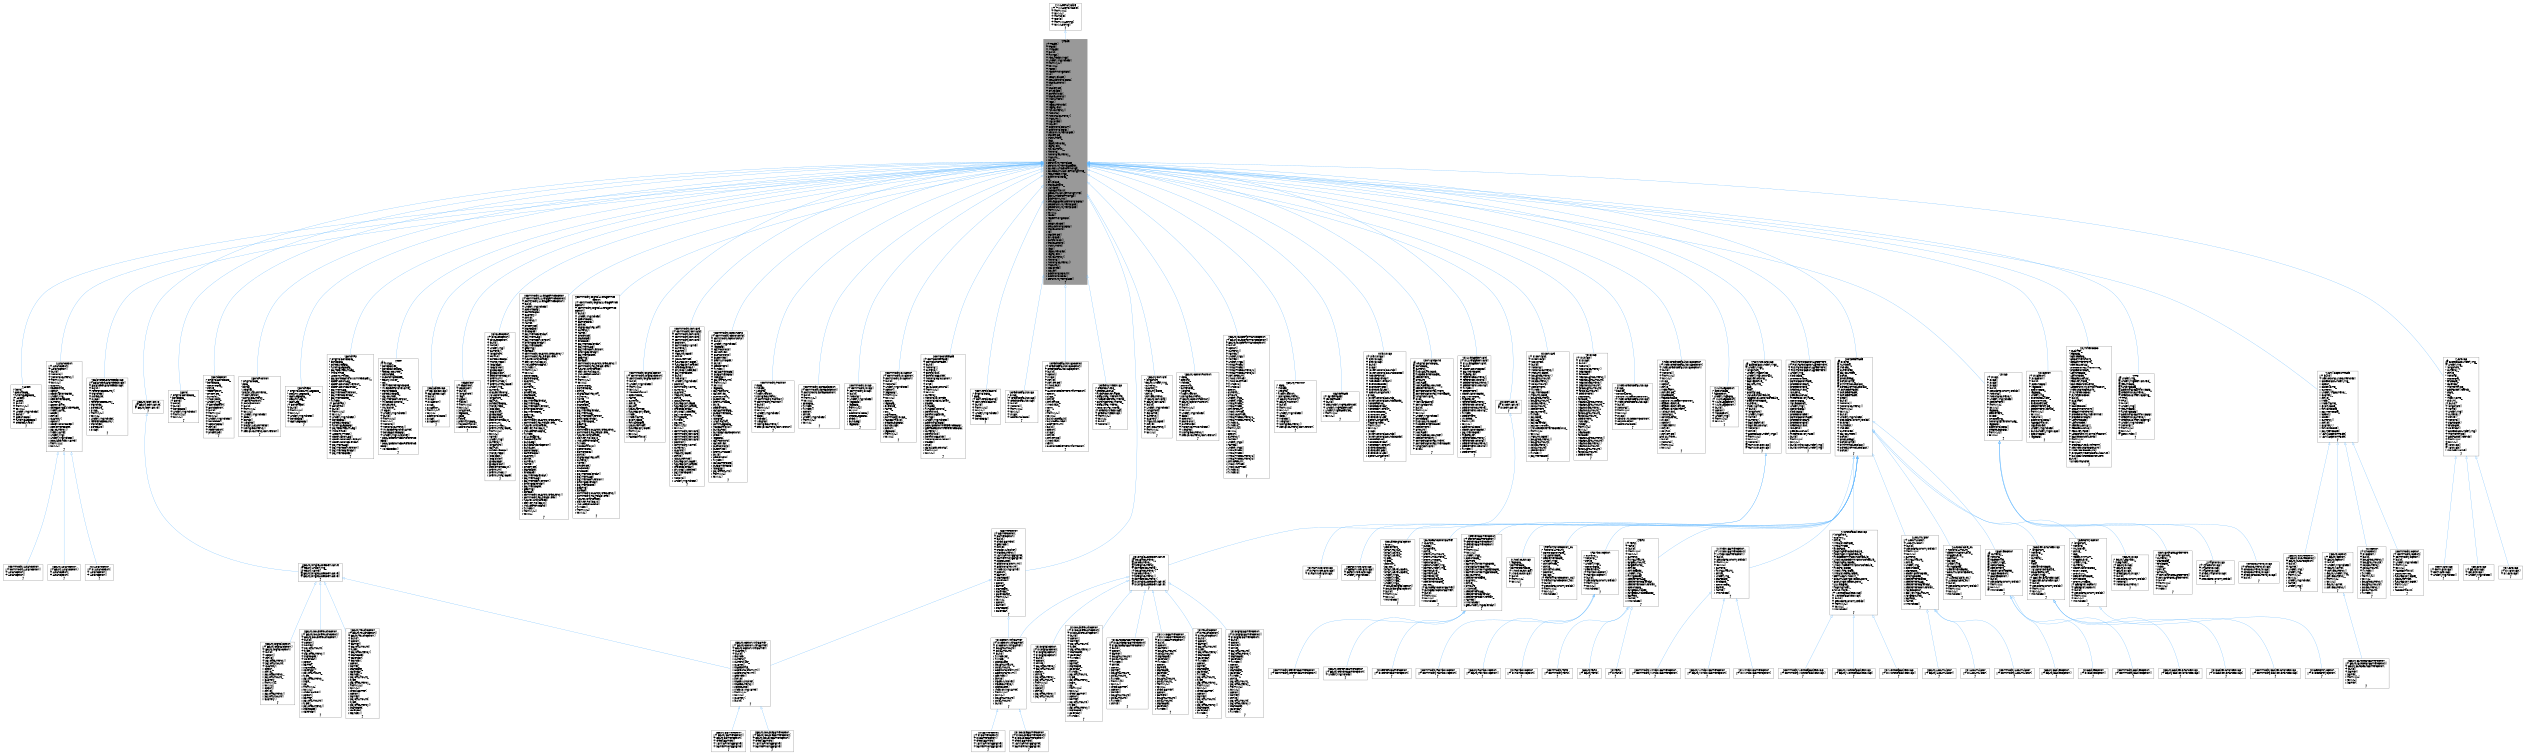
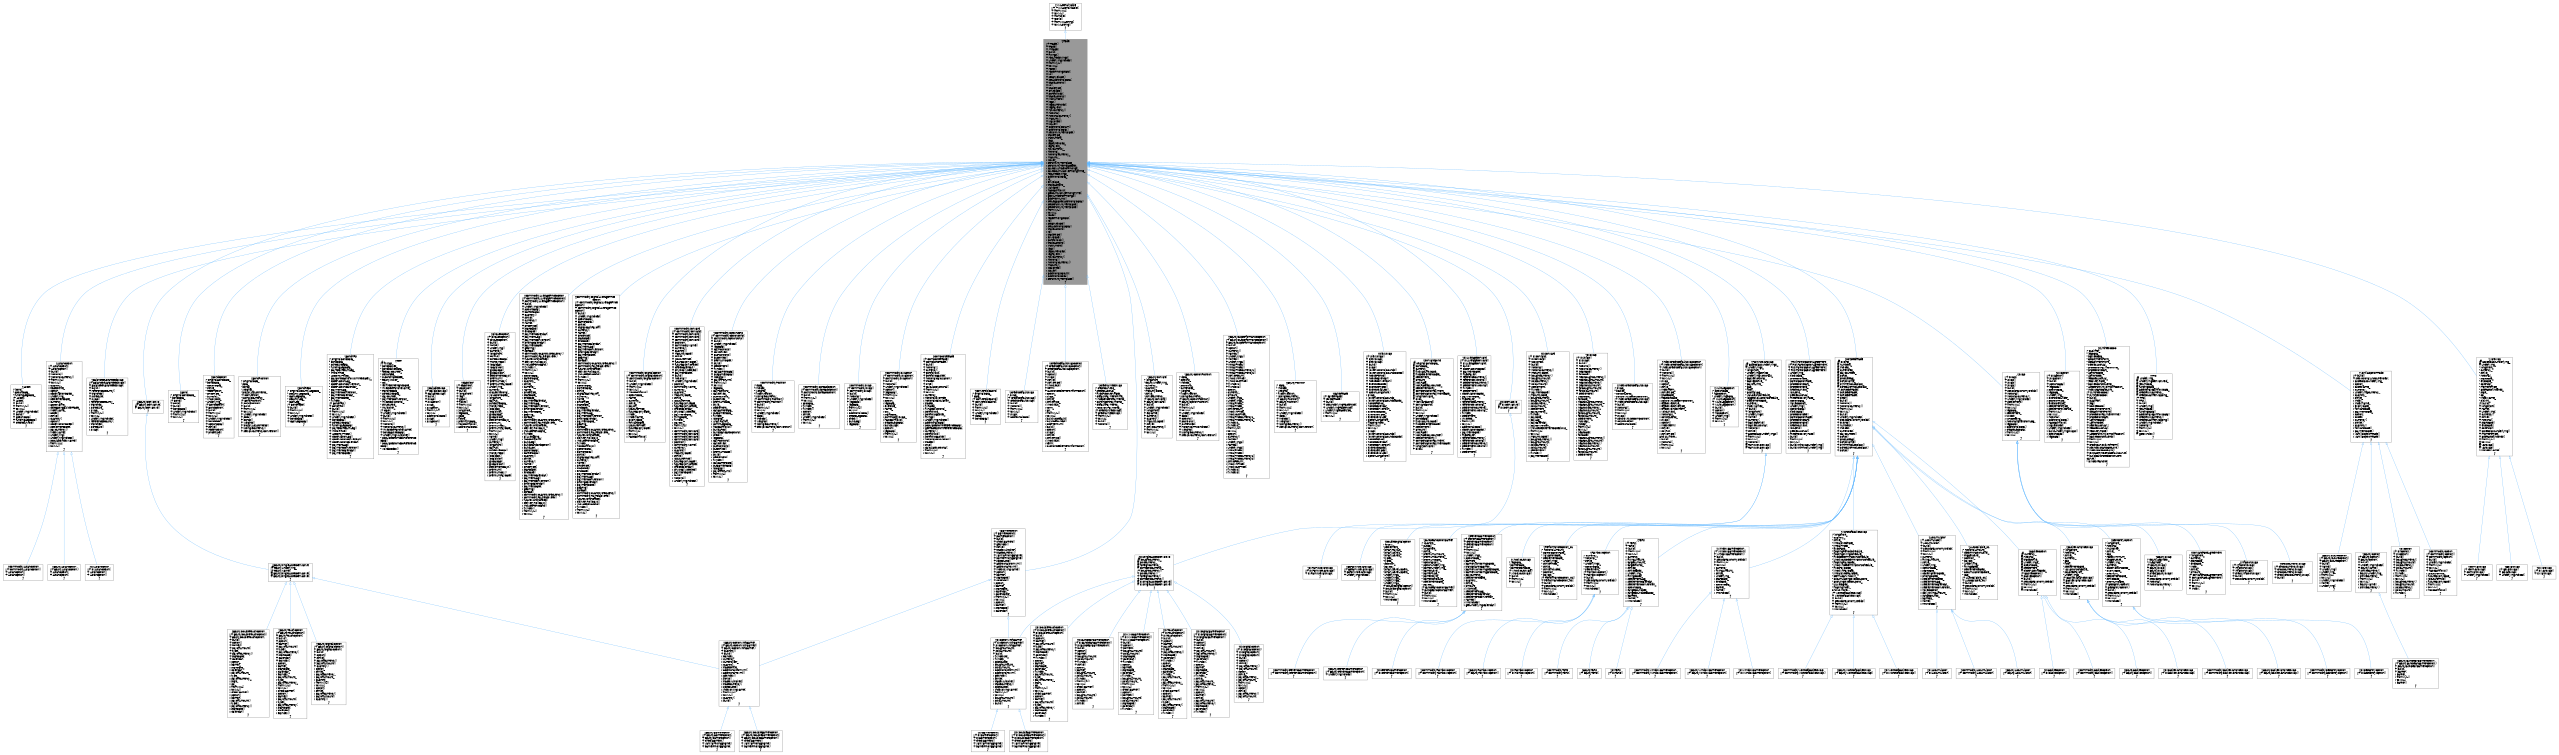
none -> (2328, 673)
